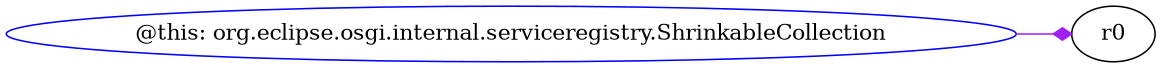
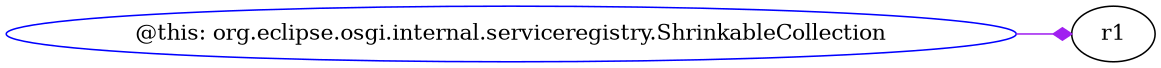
(1113, 34) -> (1113, 34)
